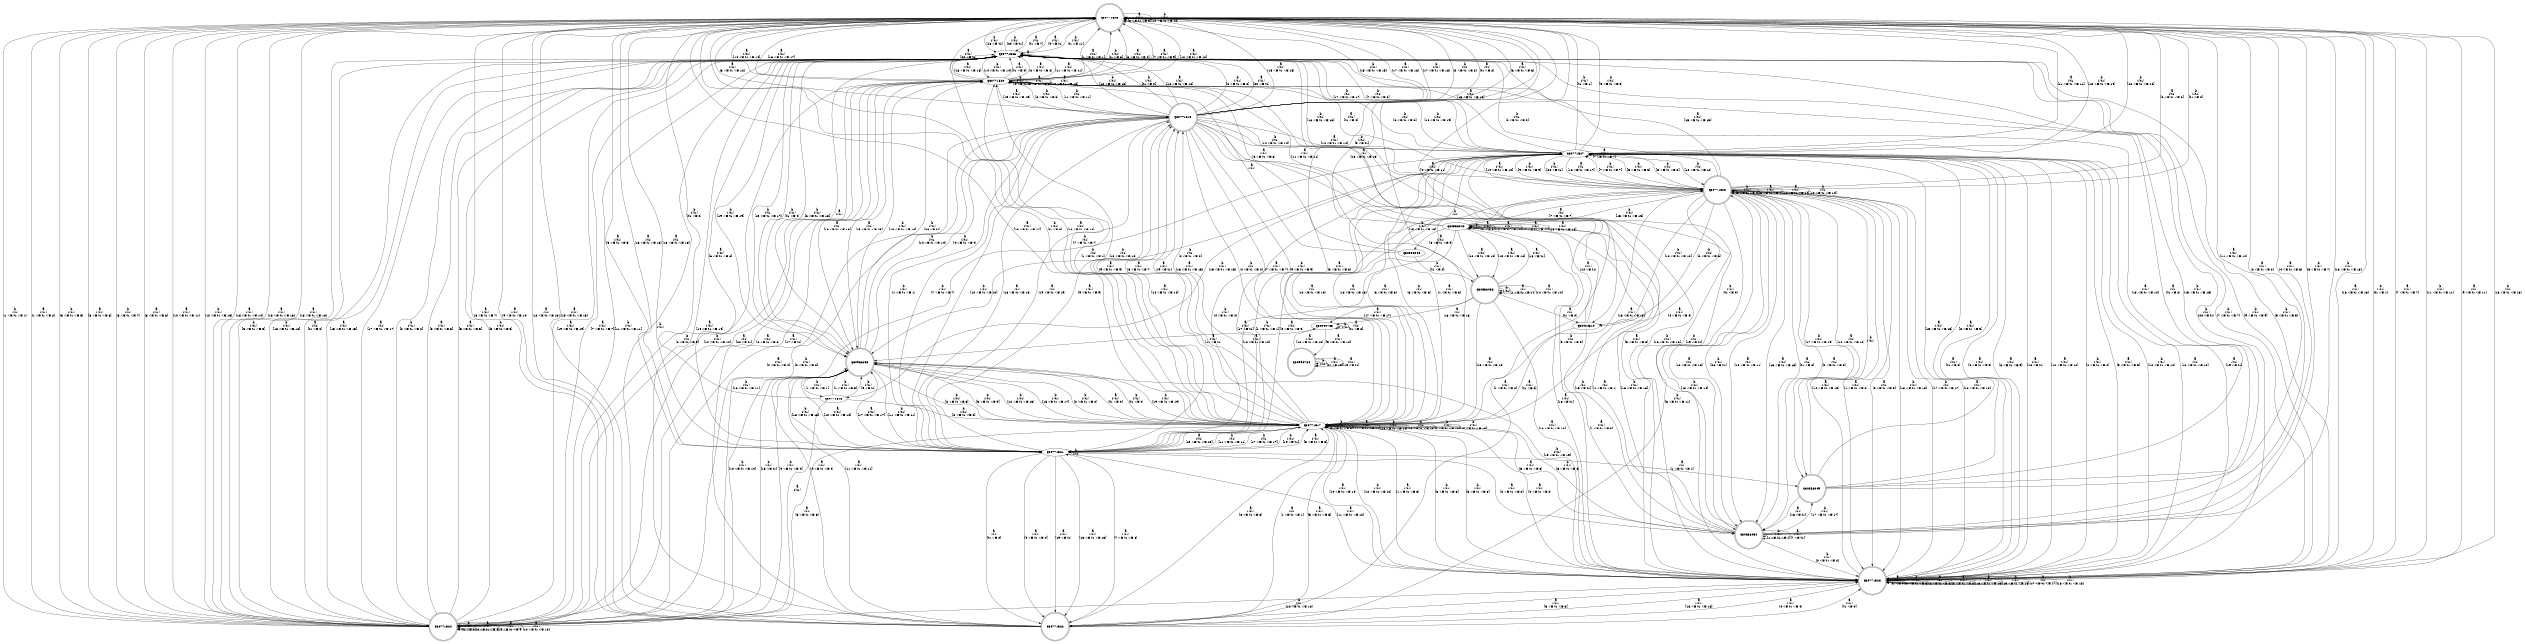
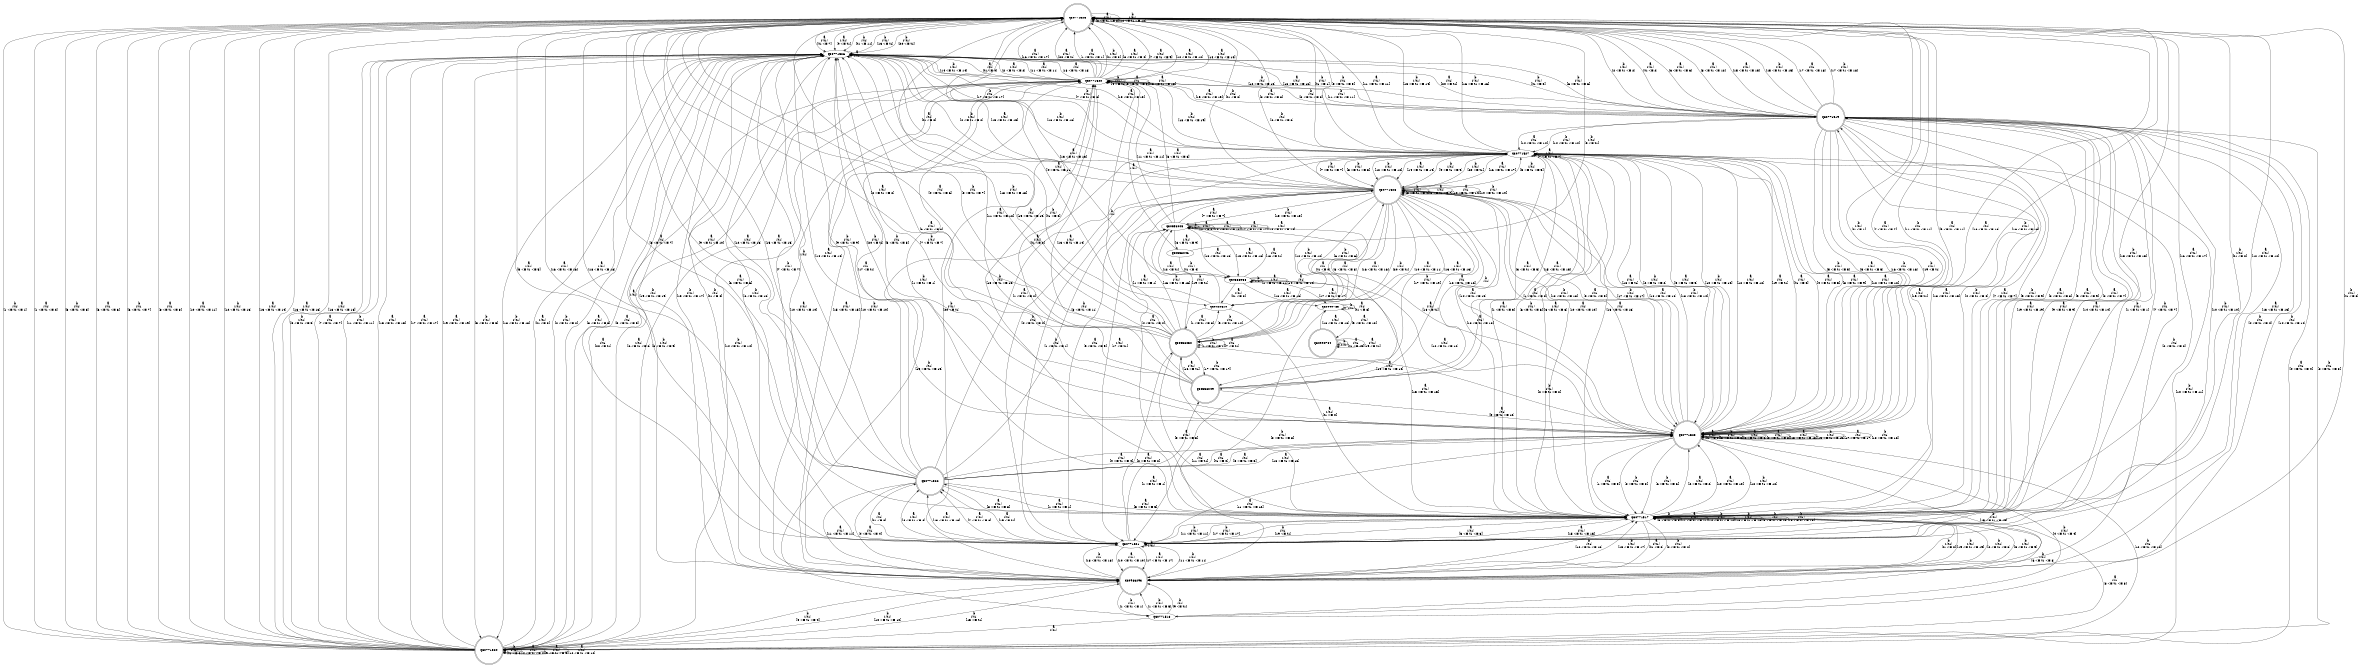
(1532, 85) -> (1040, 131)
none -> (951, 287)
(1485, 290) -> (1238, 280)
none -> (1211, 328)
none -> (1445, 412)
(1519, 532) -> (1104, 246)
none -> (1817, 599)
